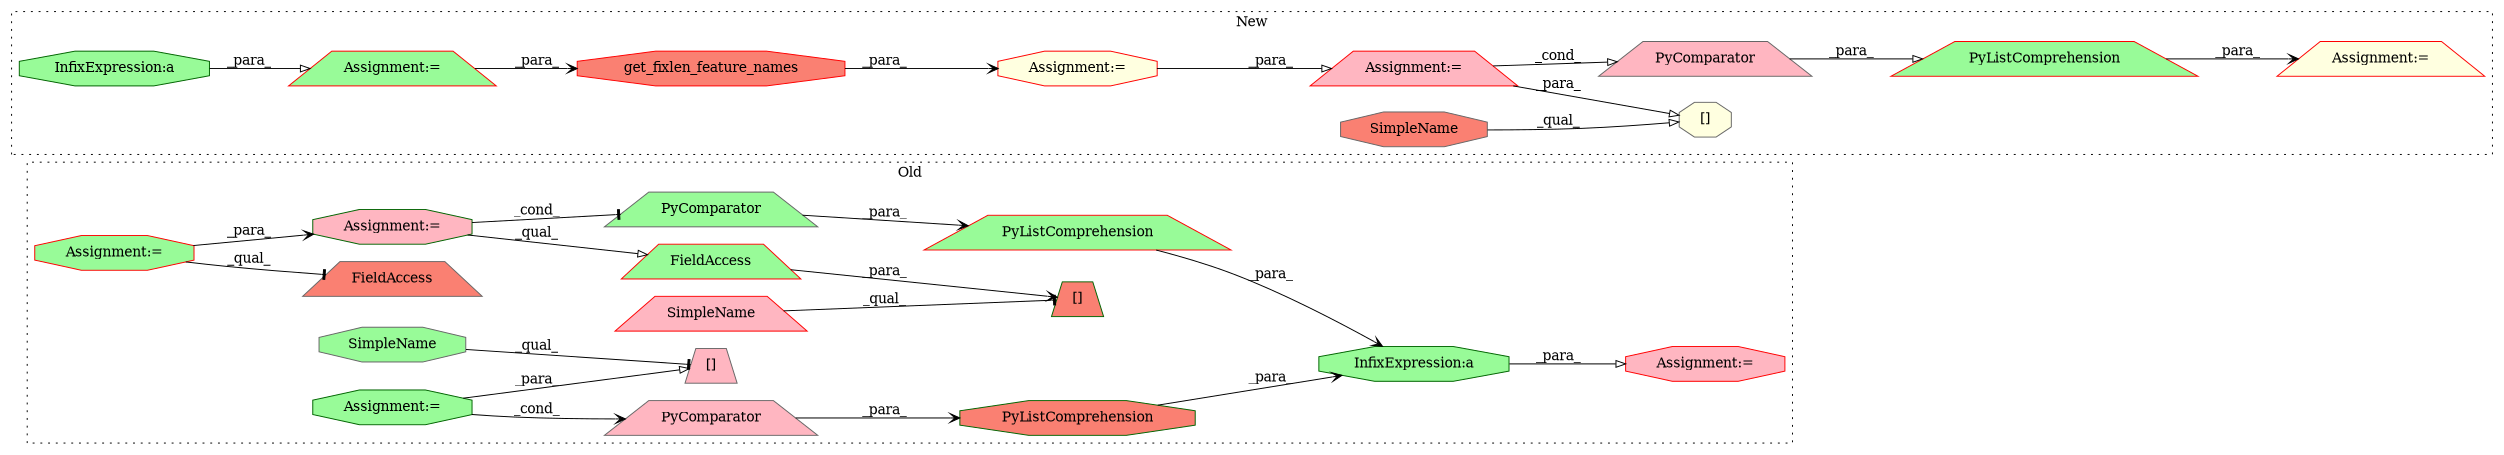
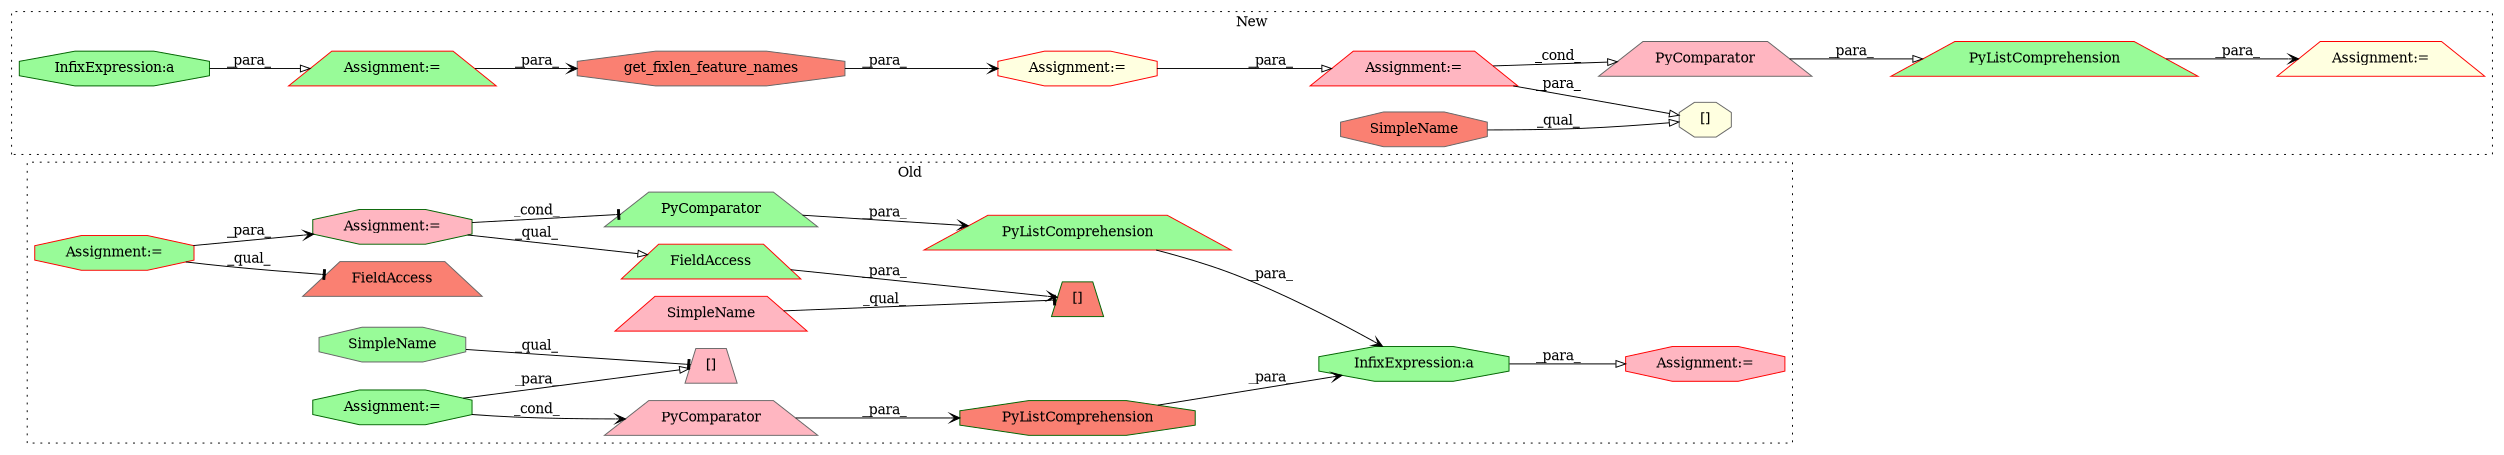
(711, 69) -> (711, 69)
